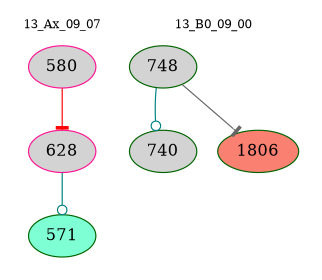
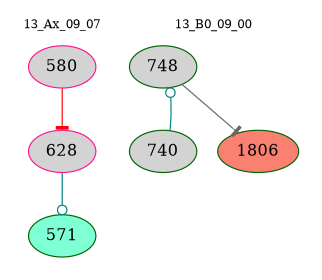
(155, 104) -> (171, 114)
